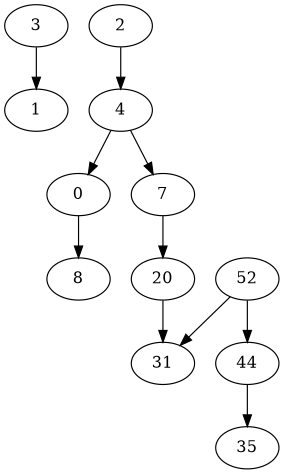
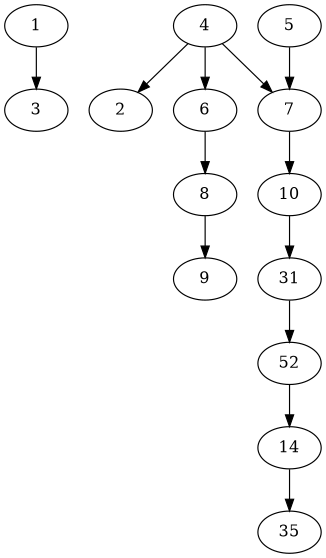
none -> (290, 26)
(36, 62) -> (36, 62)
(121, 62) -> (167, 64)
(79, 195) -> (205, 110)
(163, 279) -> (290, 195)
none -> (205, 279)
(209, 317) -> (290, 315)
(247, 363) -> (290, 448)
